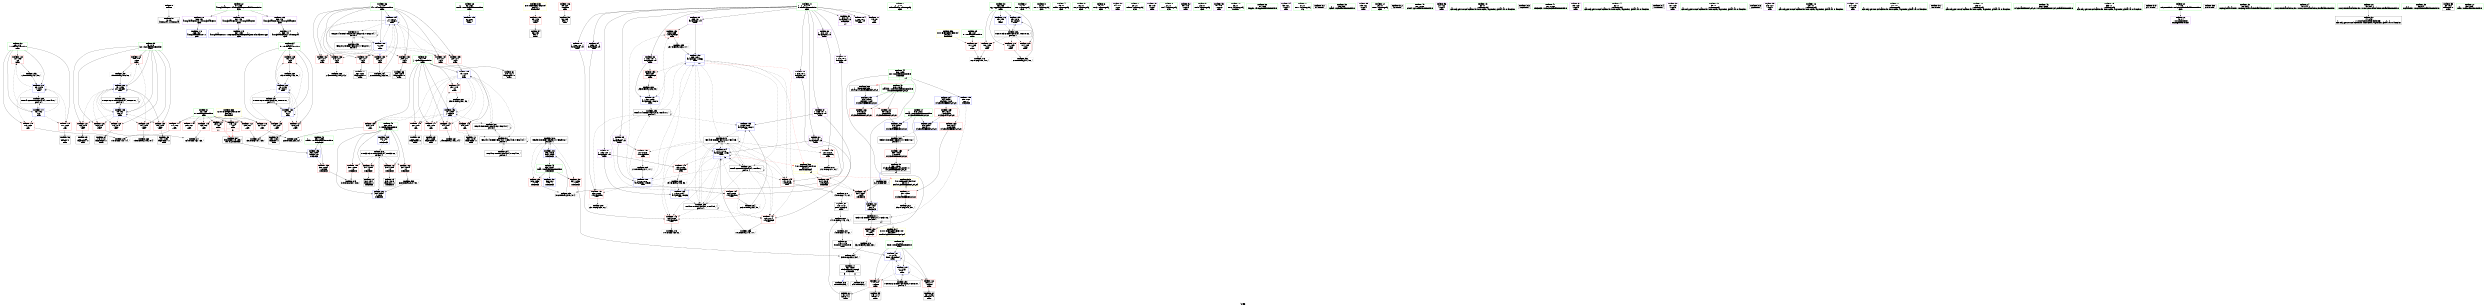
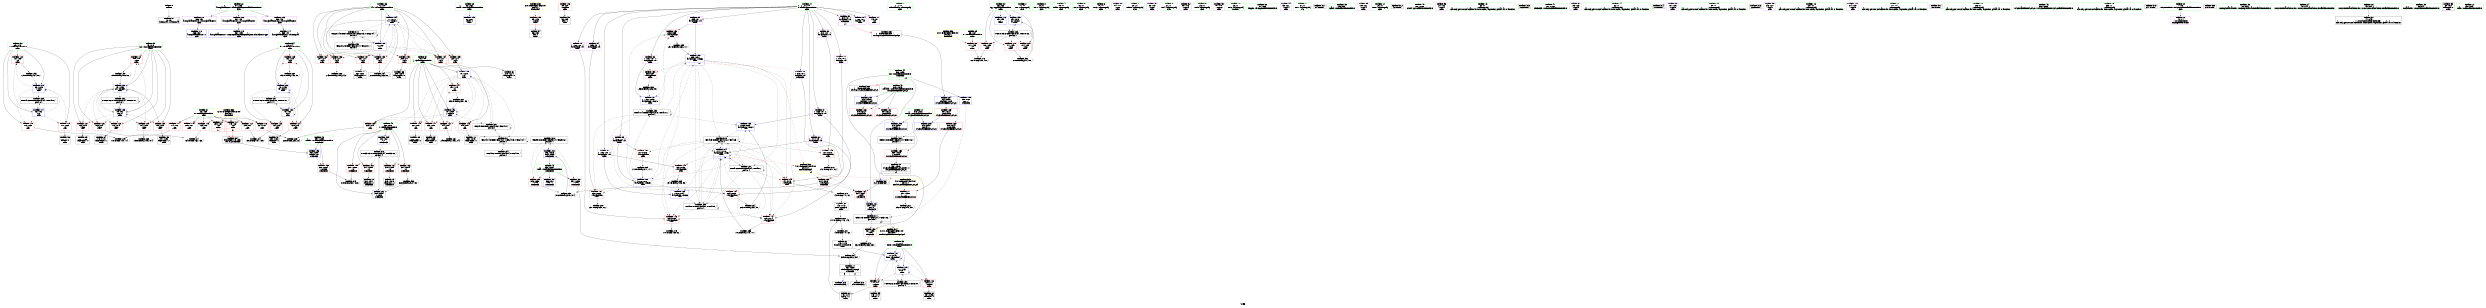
none -> (886, 34)
(946, 115) -> (946, 115)
(906, 189) -> (904, 188)
